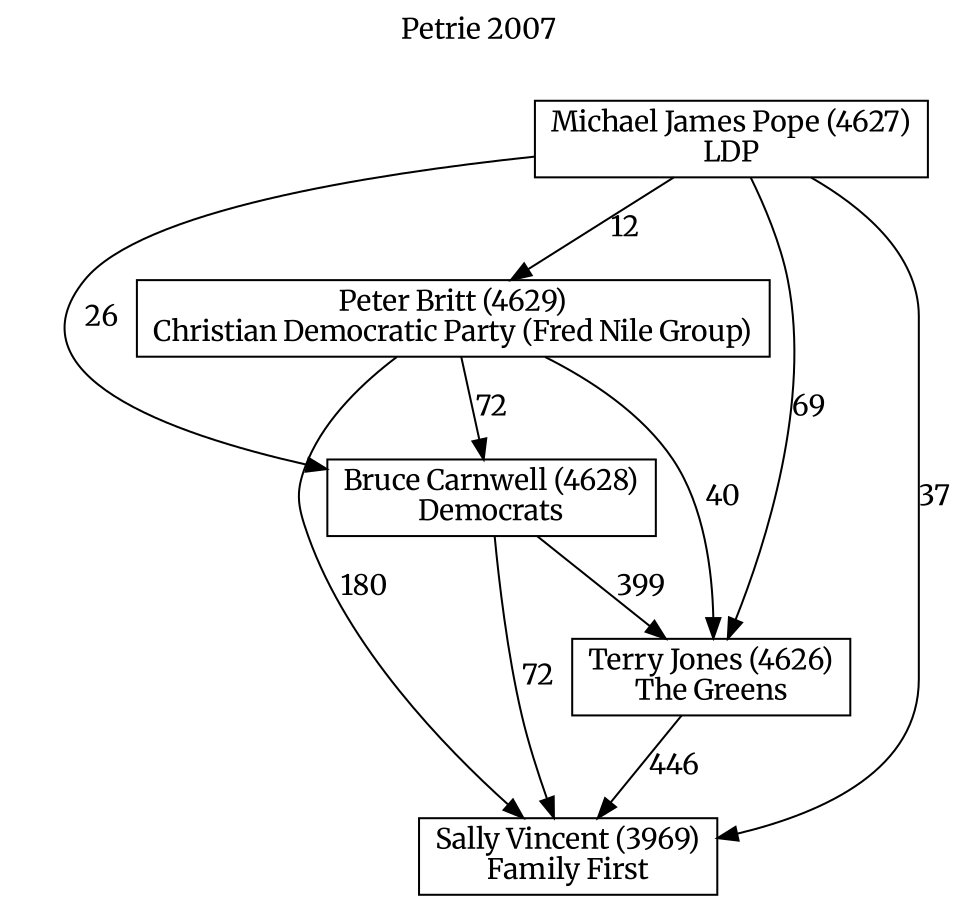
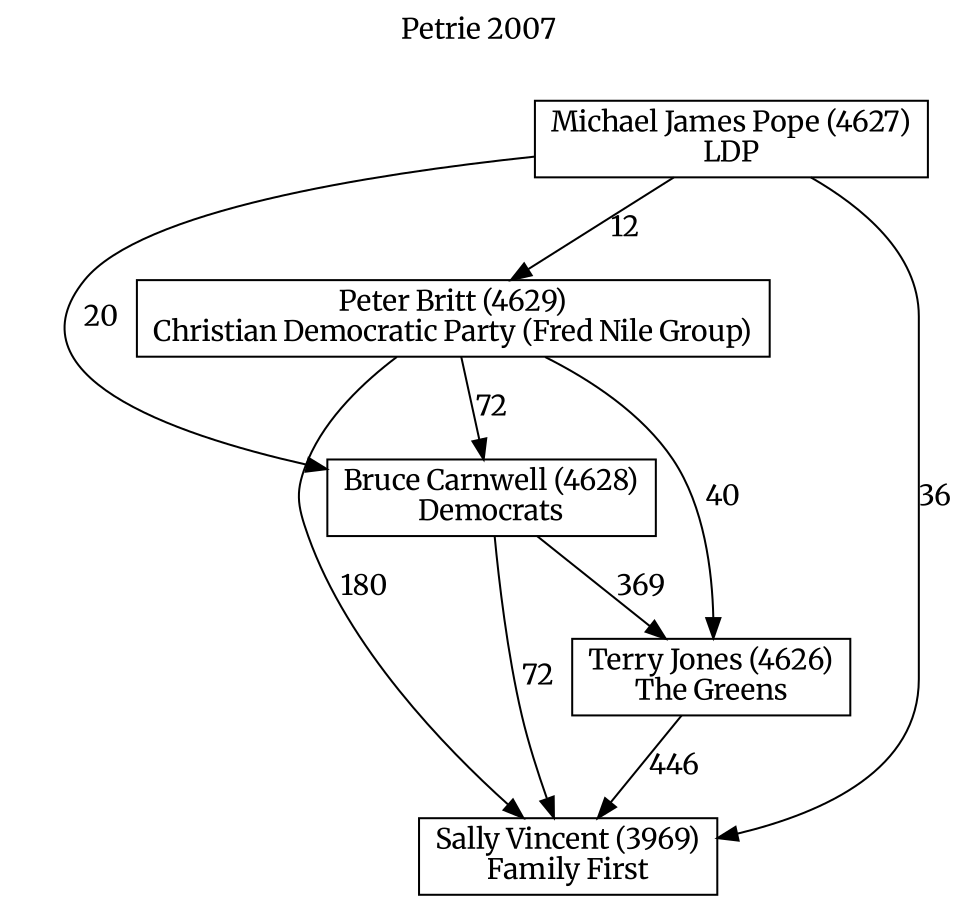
(102, 318) -> (102, 318)
(792, 399) -> none
(935, 498) -> (935, 498)
(642, 587) -> (642, 587)
